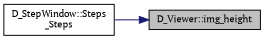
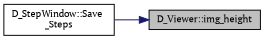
(59, 20) -> (59, 20)
